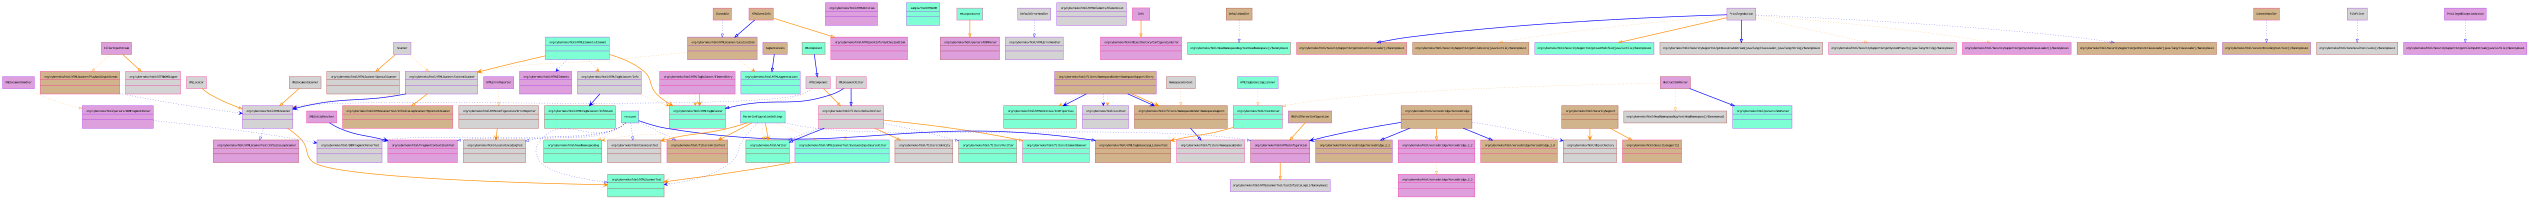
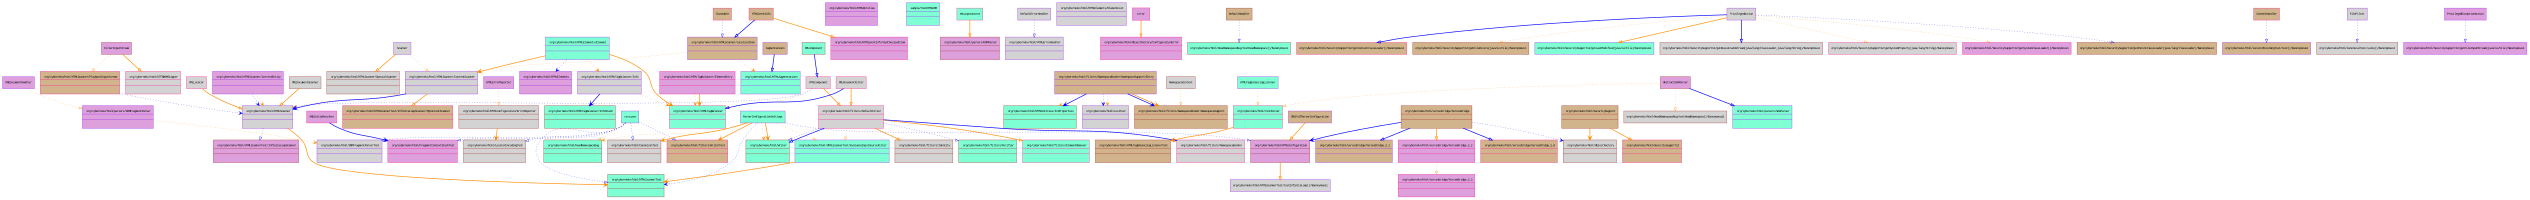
(1141, 14) -> (1141, 14)
none -> (248, 83)
(851, 96) -> (851, 96)
(234, 130) -> (234, 130)
(1194, 133) -> (1029, 130)
(865, 136) -> none
